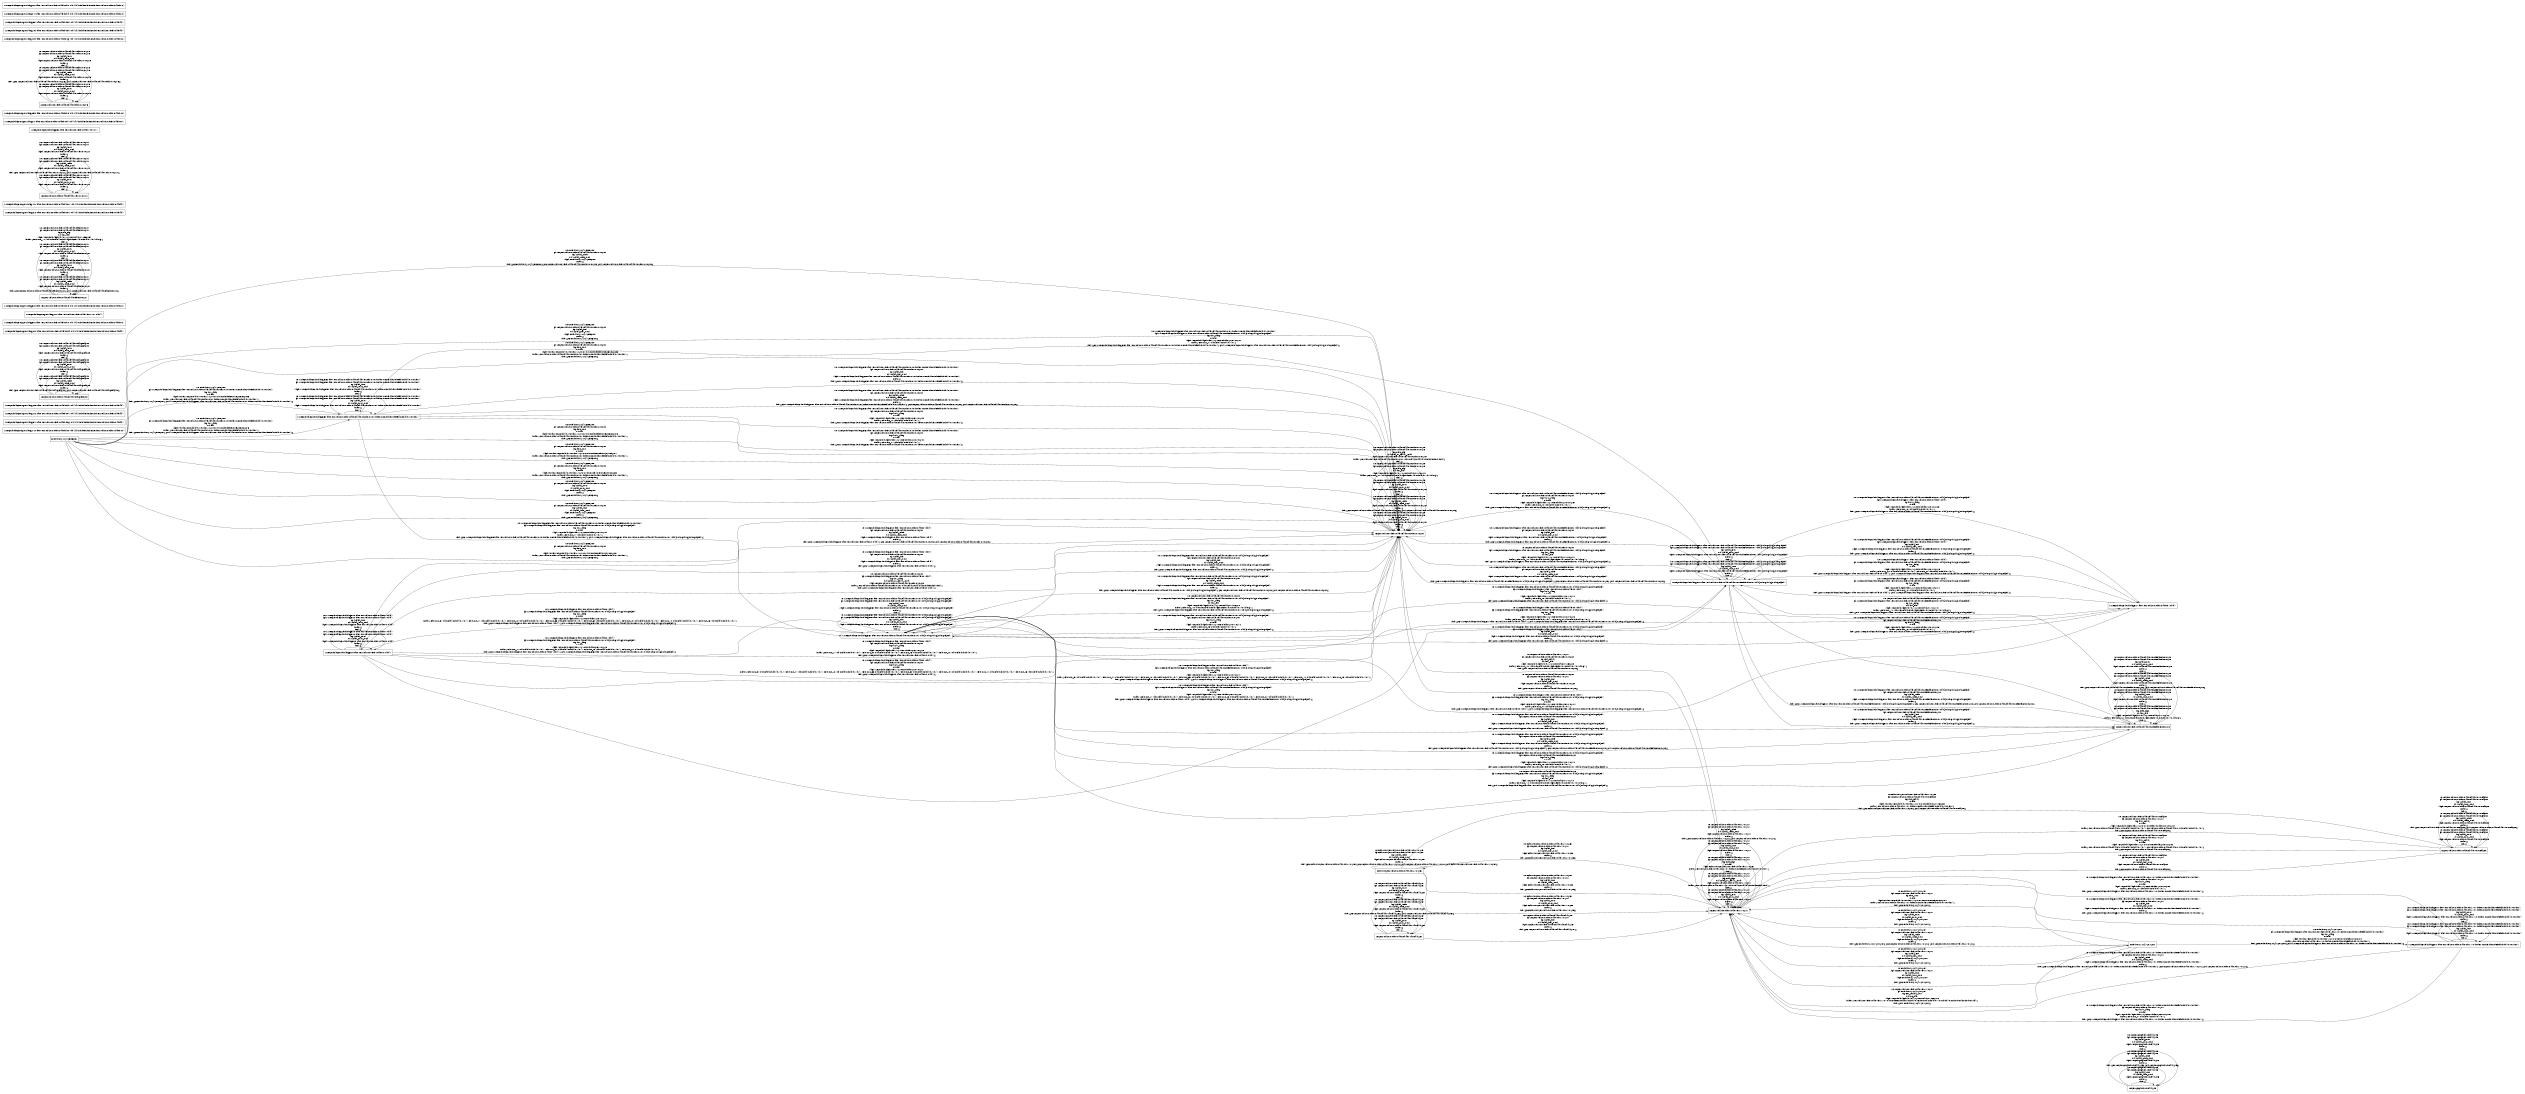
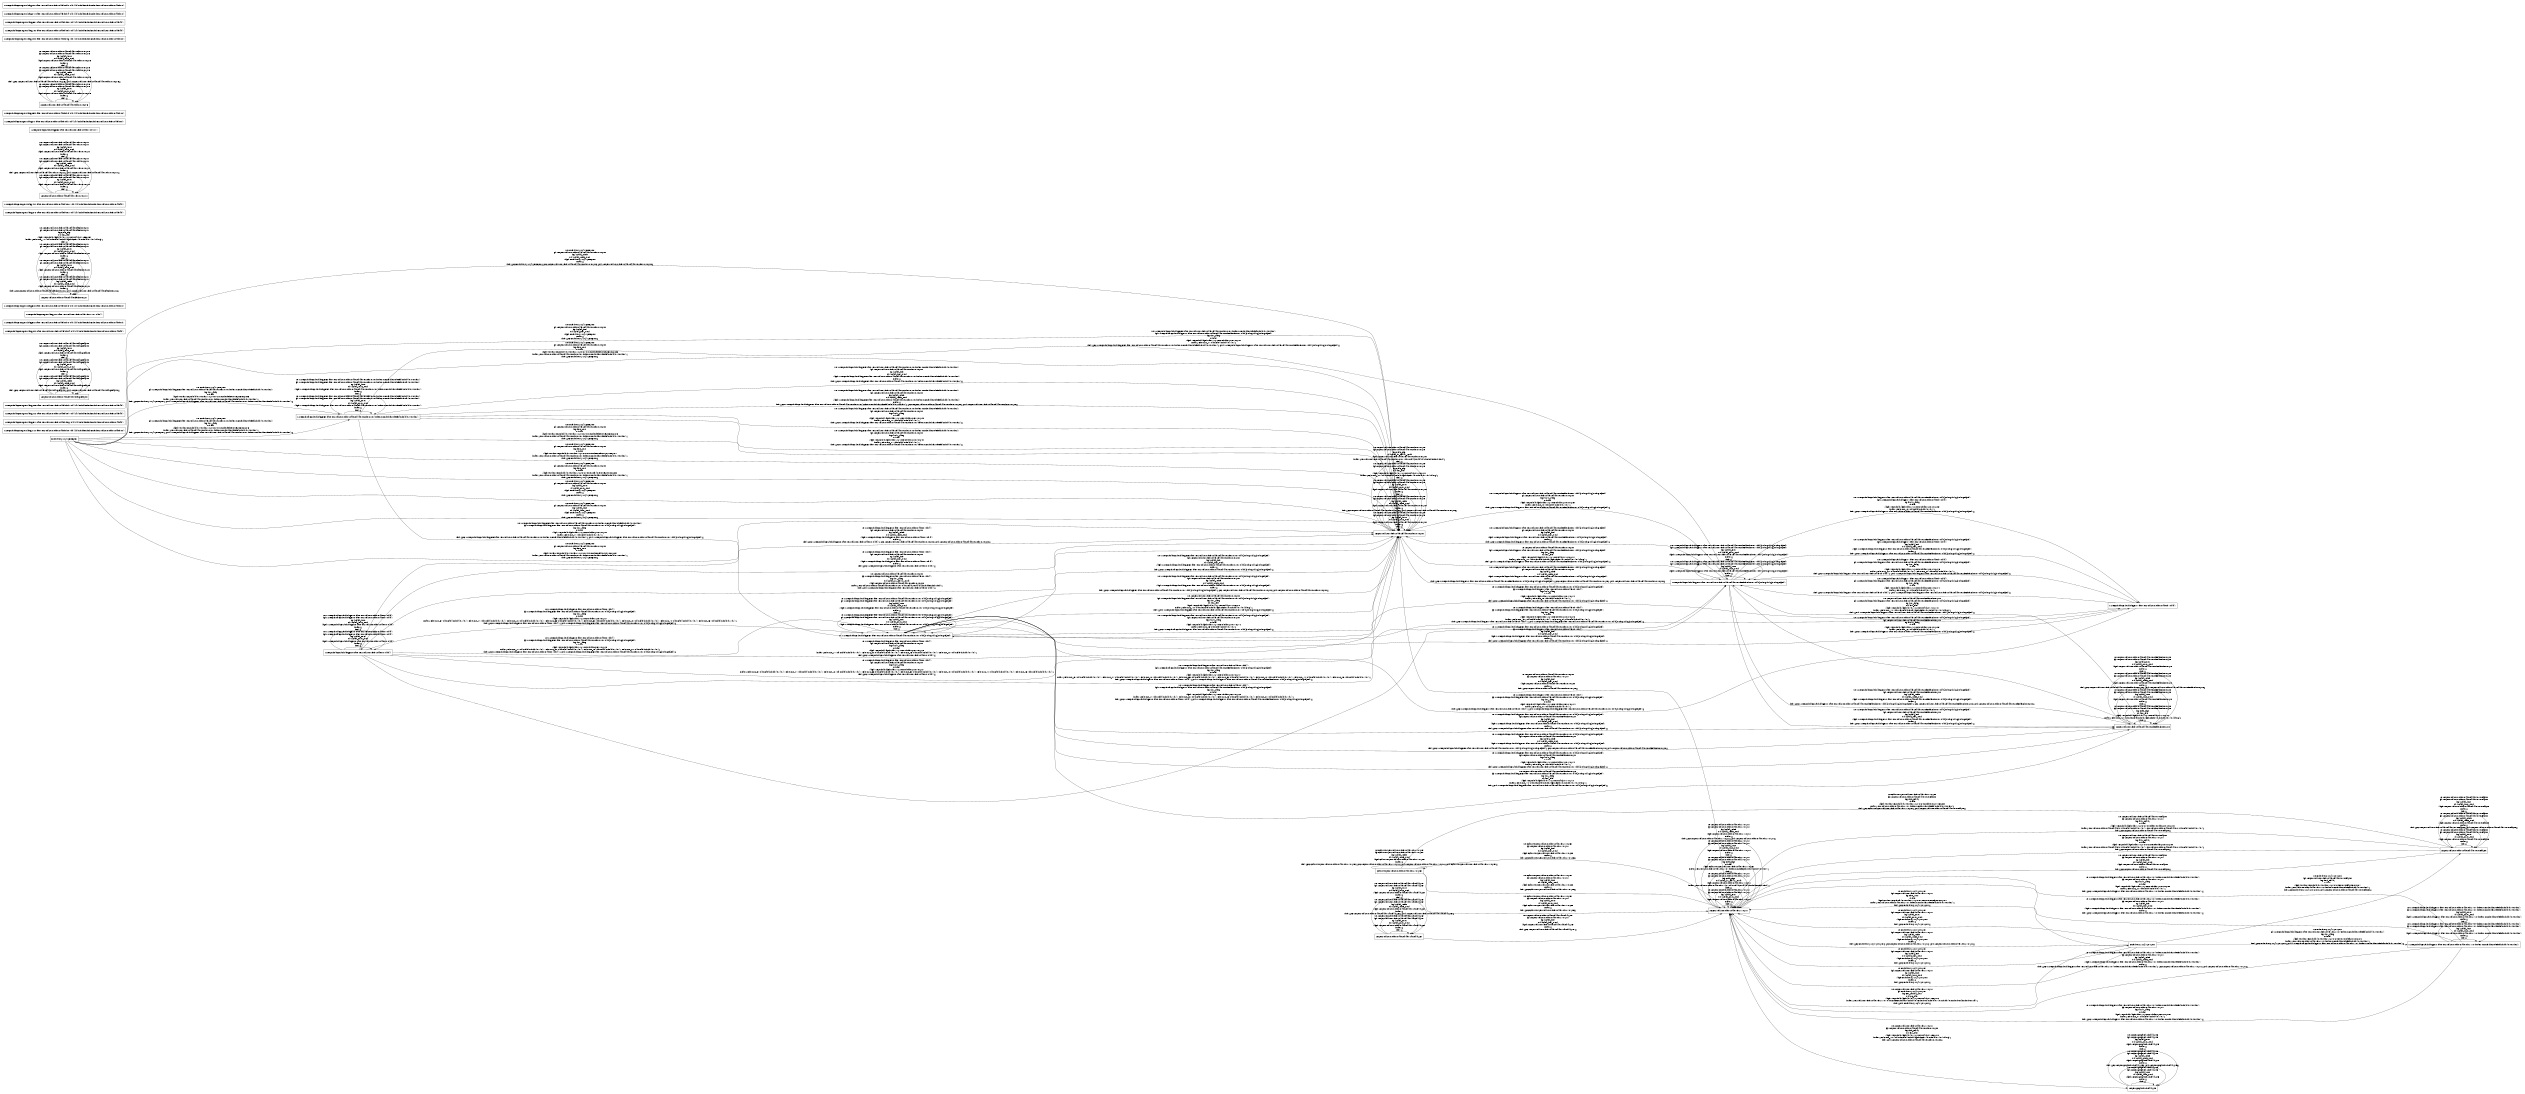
(1602, 671) -> (1884, 1070)
none -> (2314, 915)
